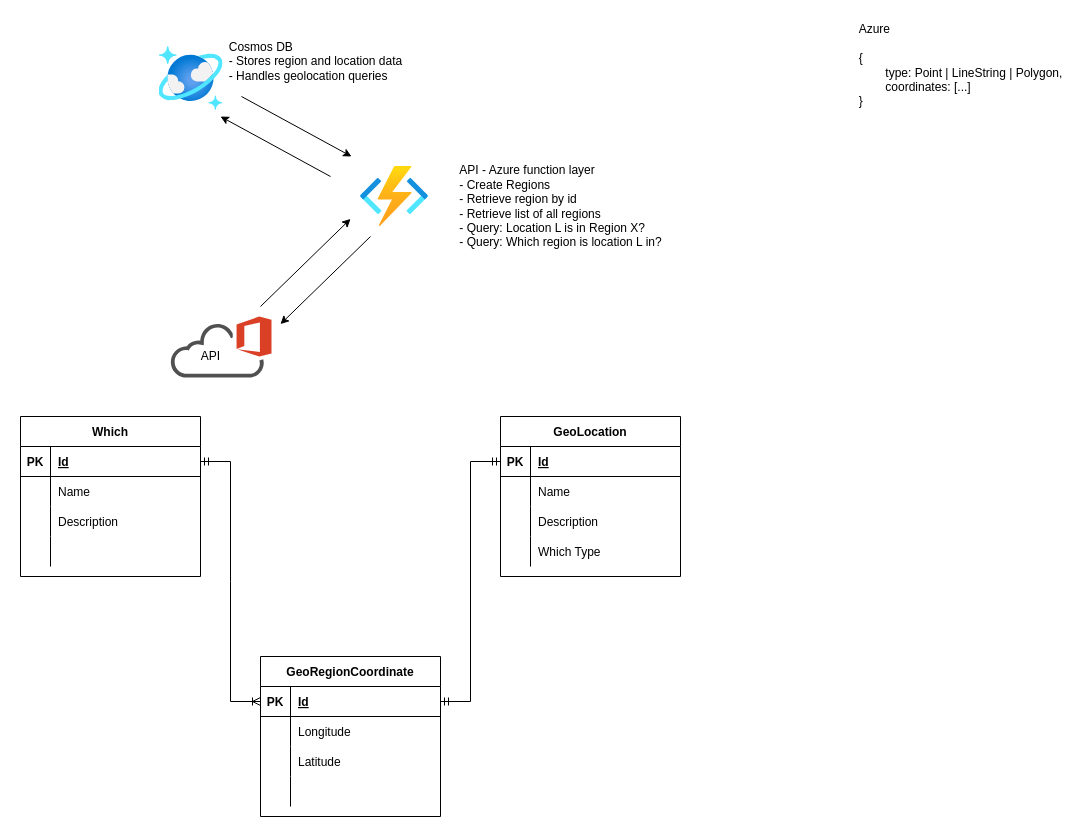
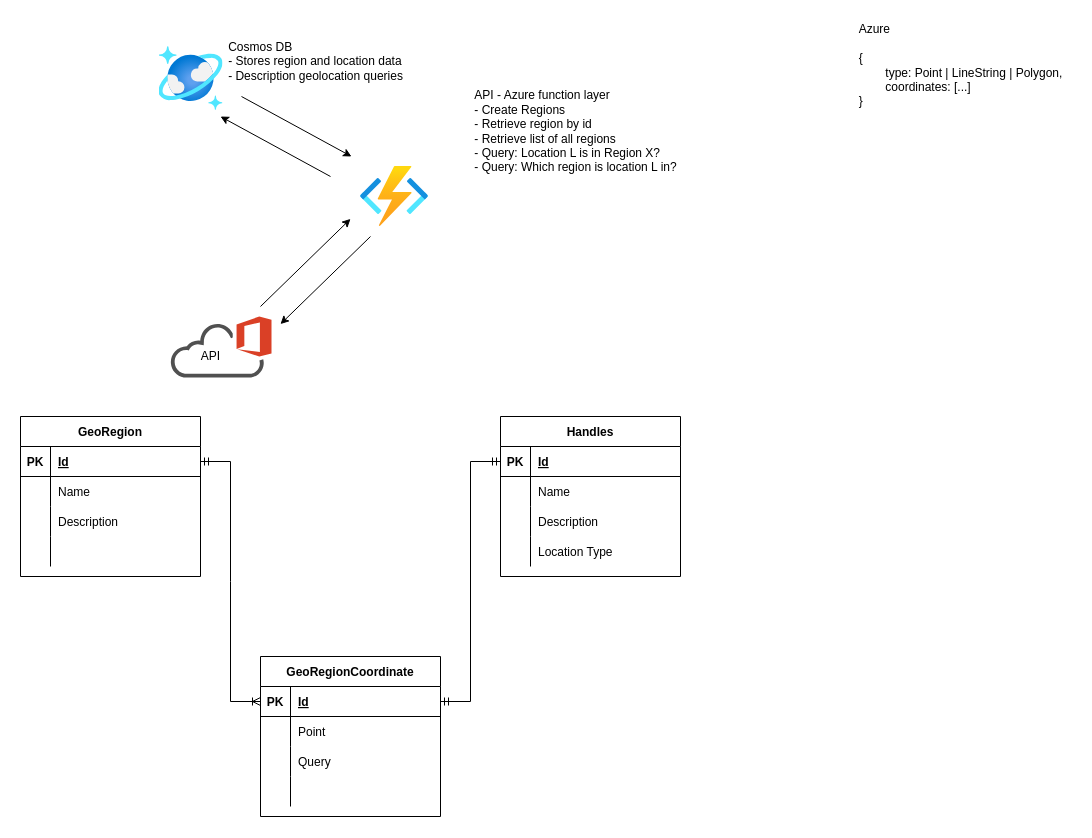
(316, 62) -> (316, 62)
(561, 207) -> (576, 132)
(110, 432) -> (110, 432)
(590, 432) -> (590, 432)
(568, 552) -> (579, 552)
(327, 732) -> (313, 732)
(323, 762) -> (315, 762)
